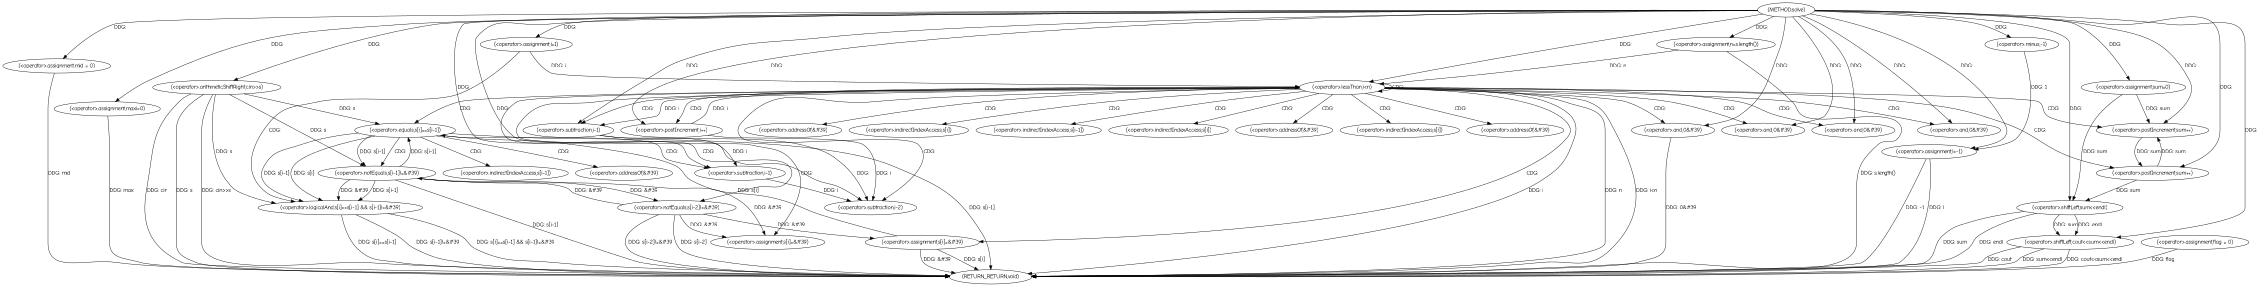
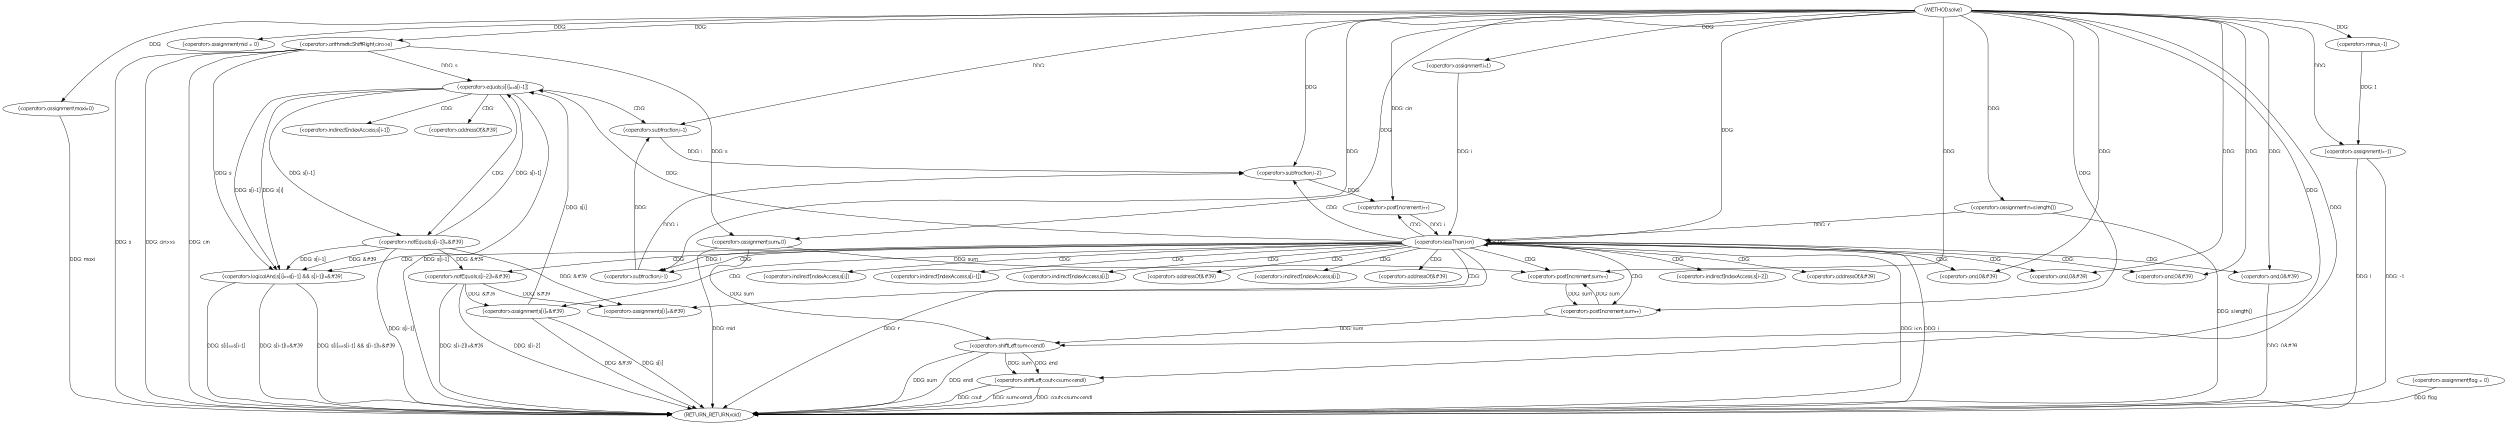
(778, 66) -> (1402, 109)
(346, 99) -> (732, 251)
(466, 109) -> (673, 173)
(295, 129) -> (625, 73)
(814, 139) -> (1340, 190)
(560, 186) -> none
(136, 264) -> (712, 318)
none -> (1722, 277)
